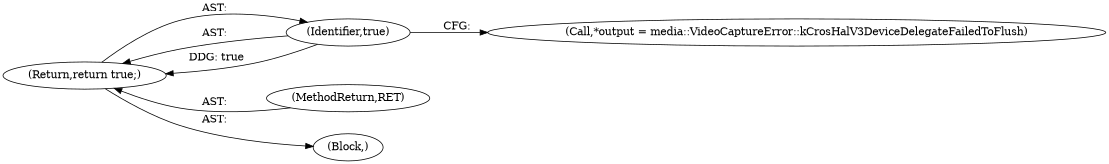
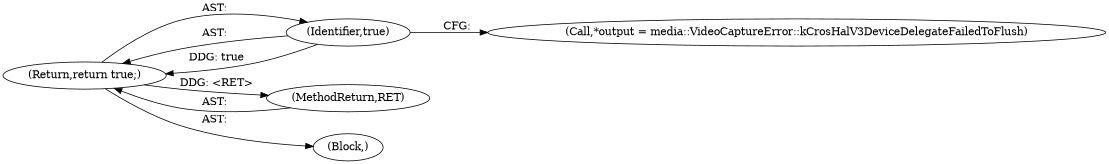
none -> (202, 91)
